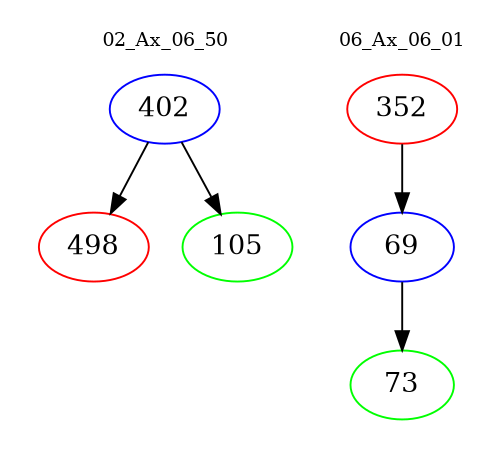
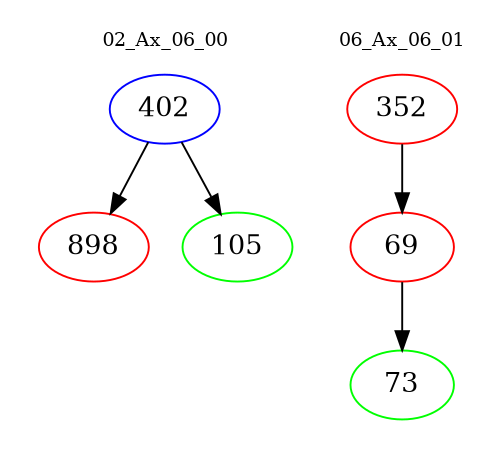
(166, 41) -> (166, 41)
(94, 247) -> (94, 247)
(402, 247) -> (402, 247)
